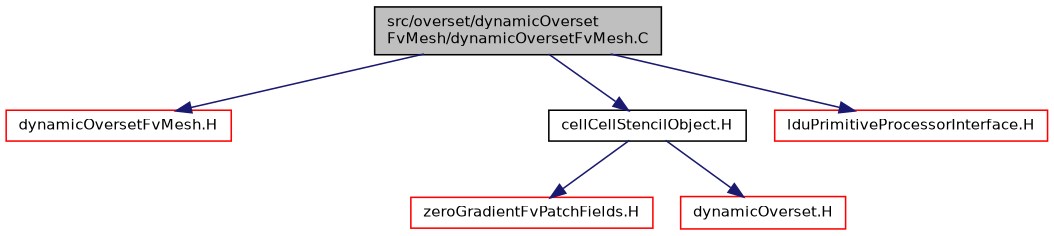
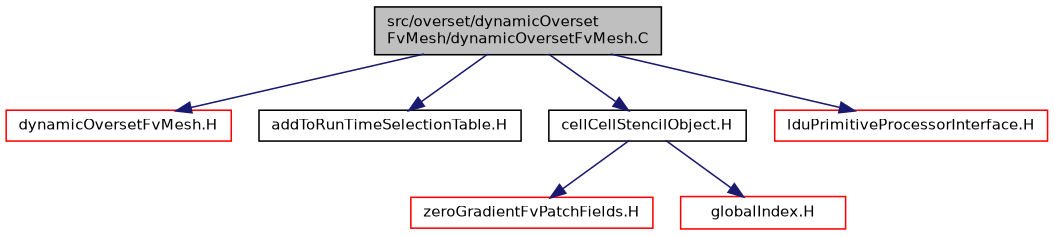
none -> (390, 126)
(763, 213) -> (763, 213)
